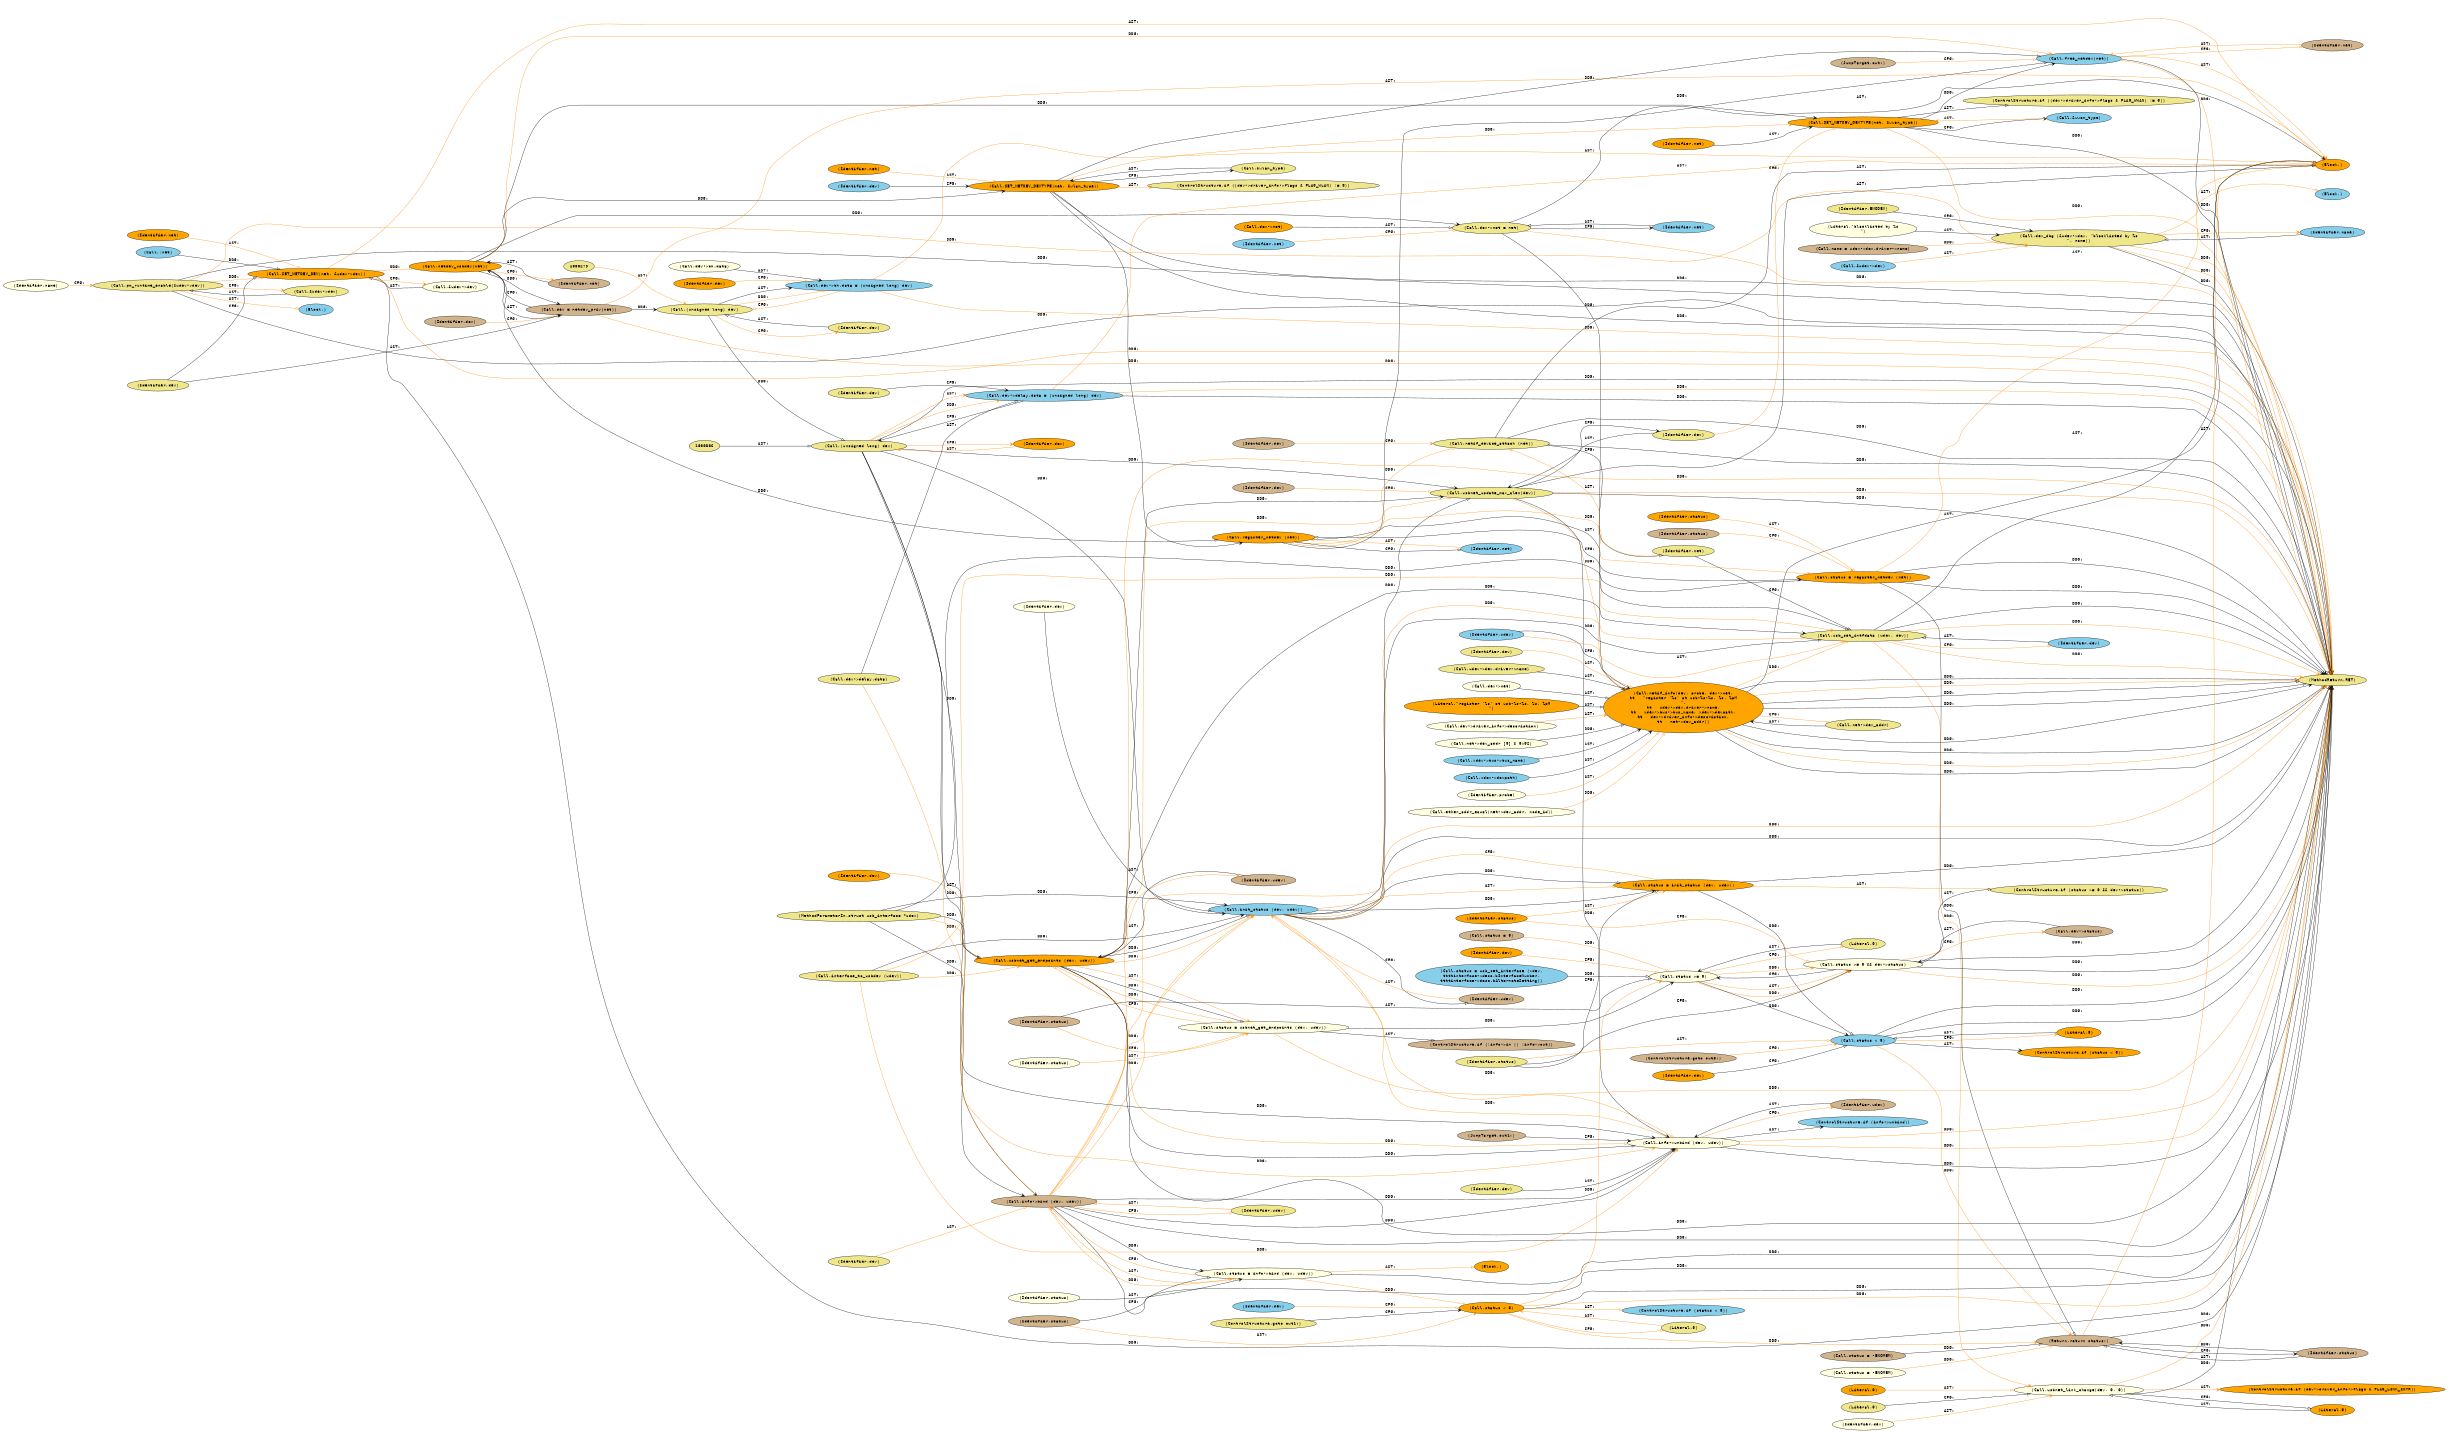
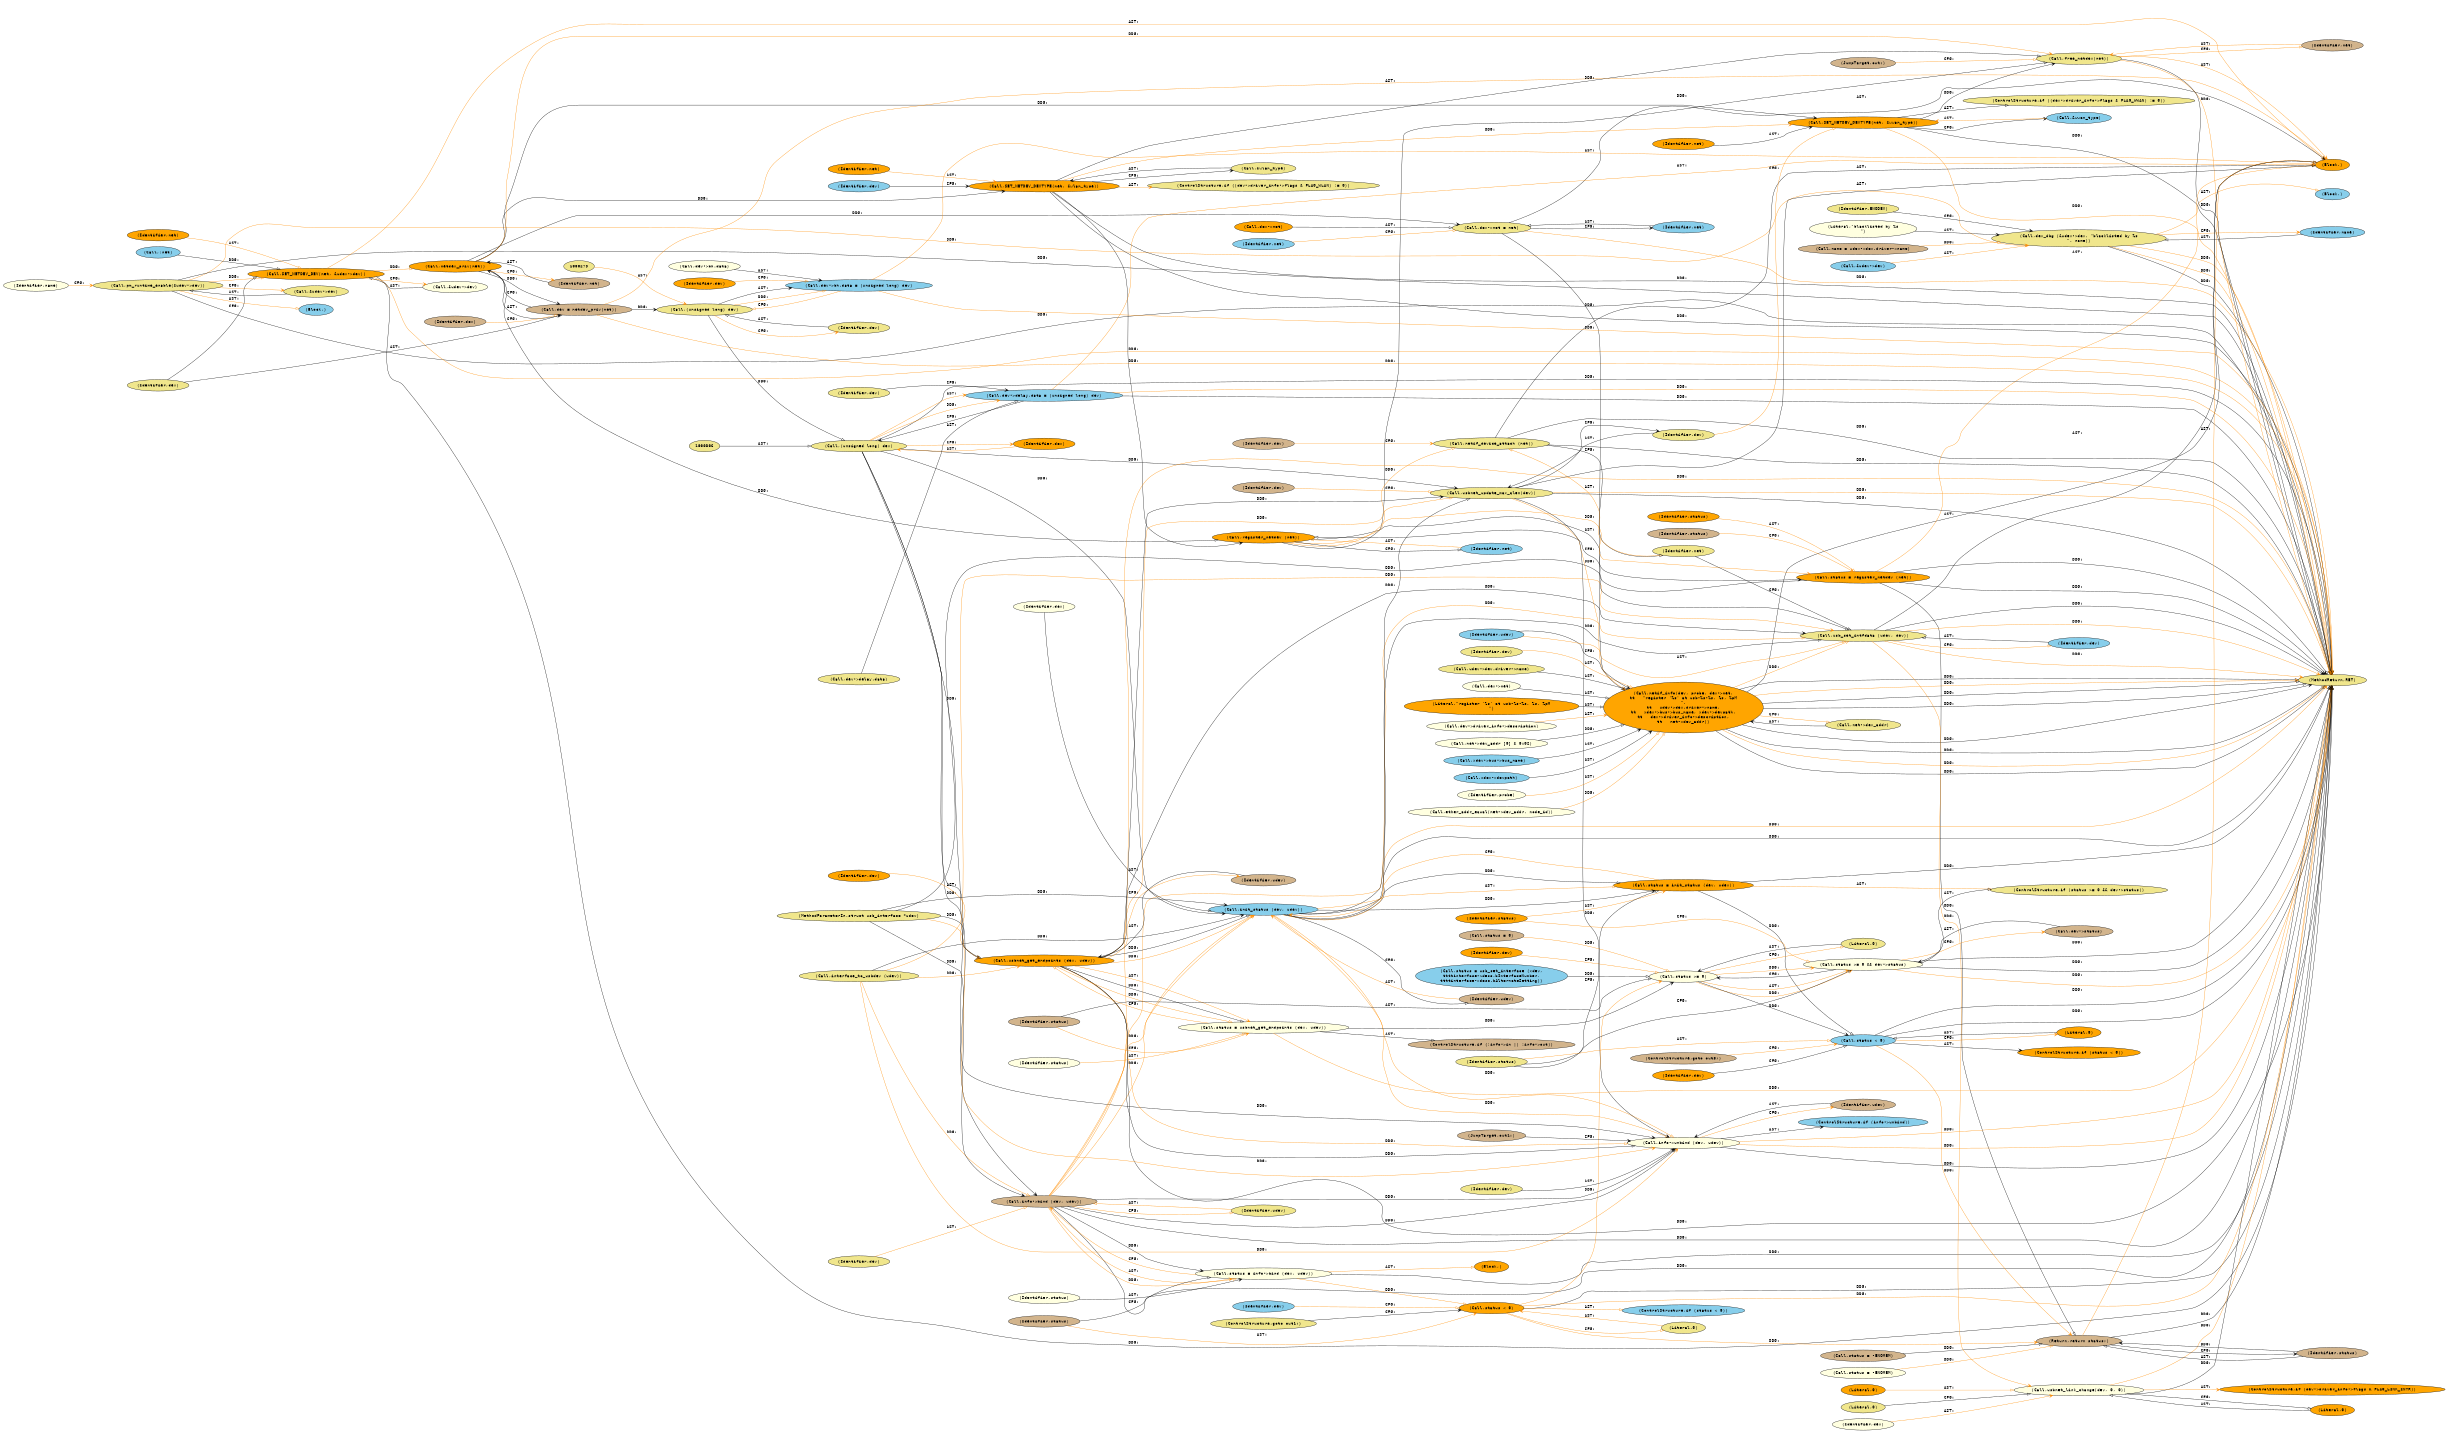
(2079, 59) -> (2079, 59)
(455, 266) -> (455, 266)
(953, 943) -> (925, 1105)
